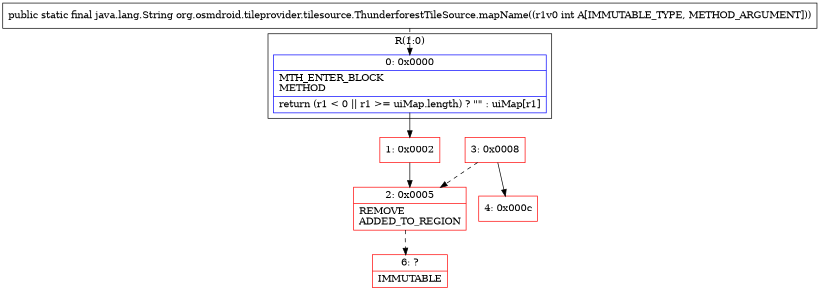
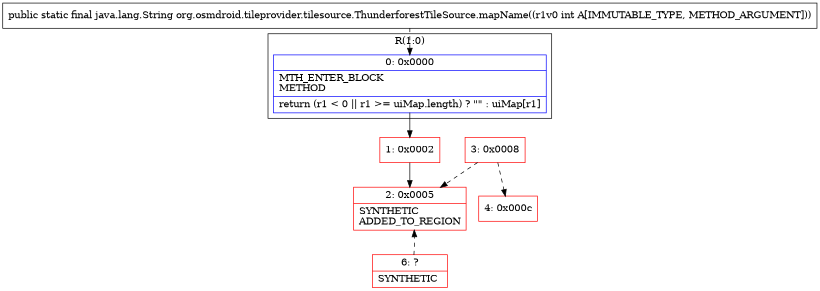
(501, 176) -> (501, 176)
(382, 211) -> (389, 211)
(405, 239) -> (414, 246)
(410, 279) -> (408, 279)
